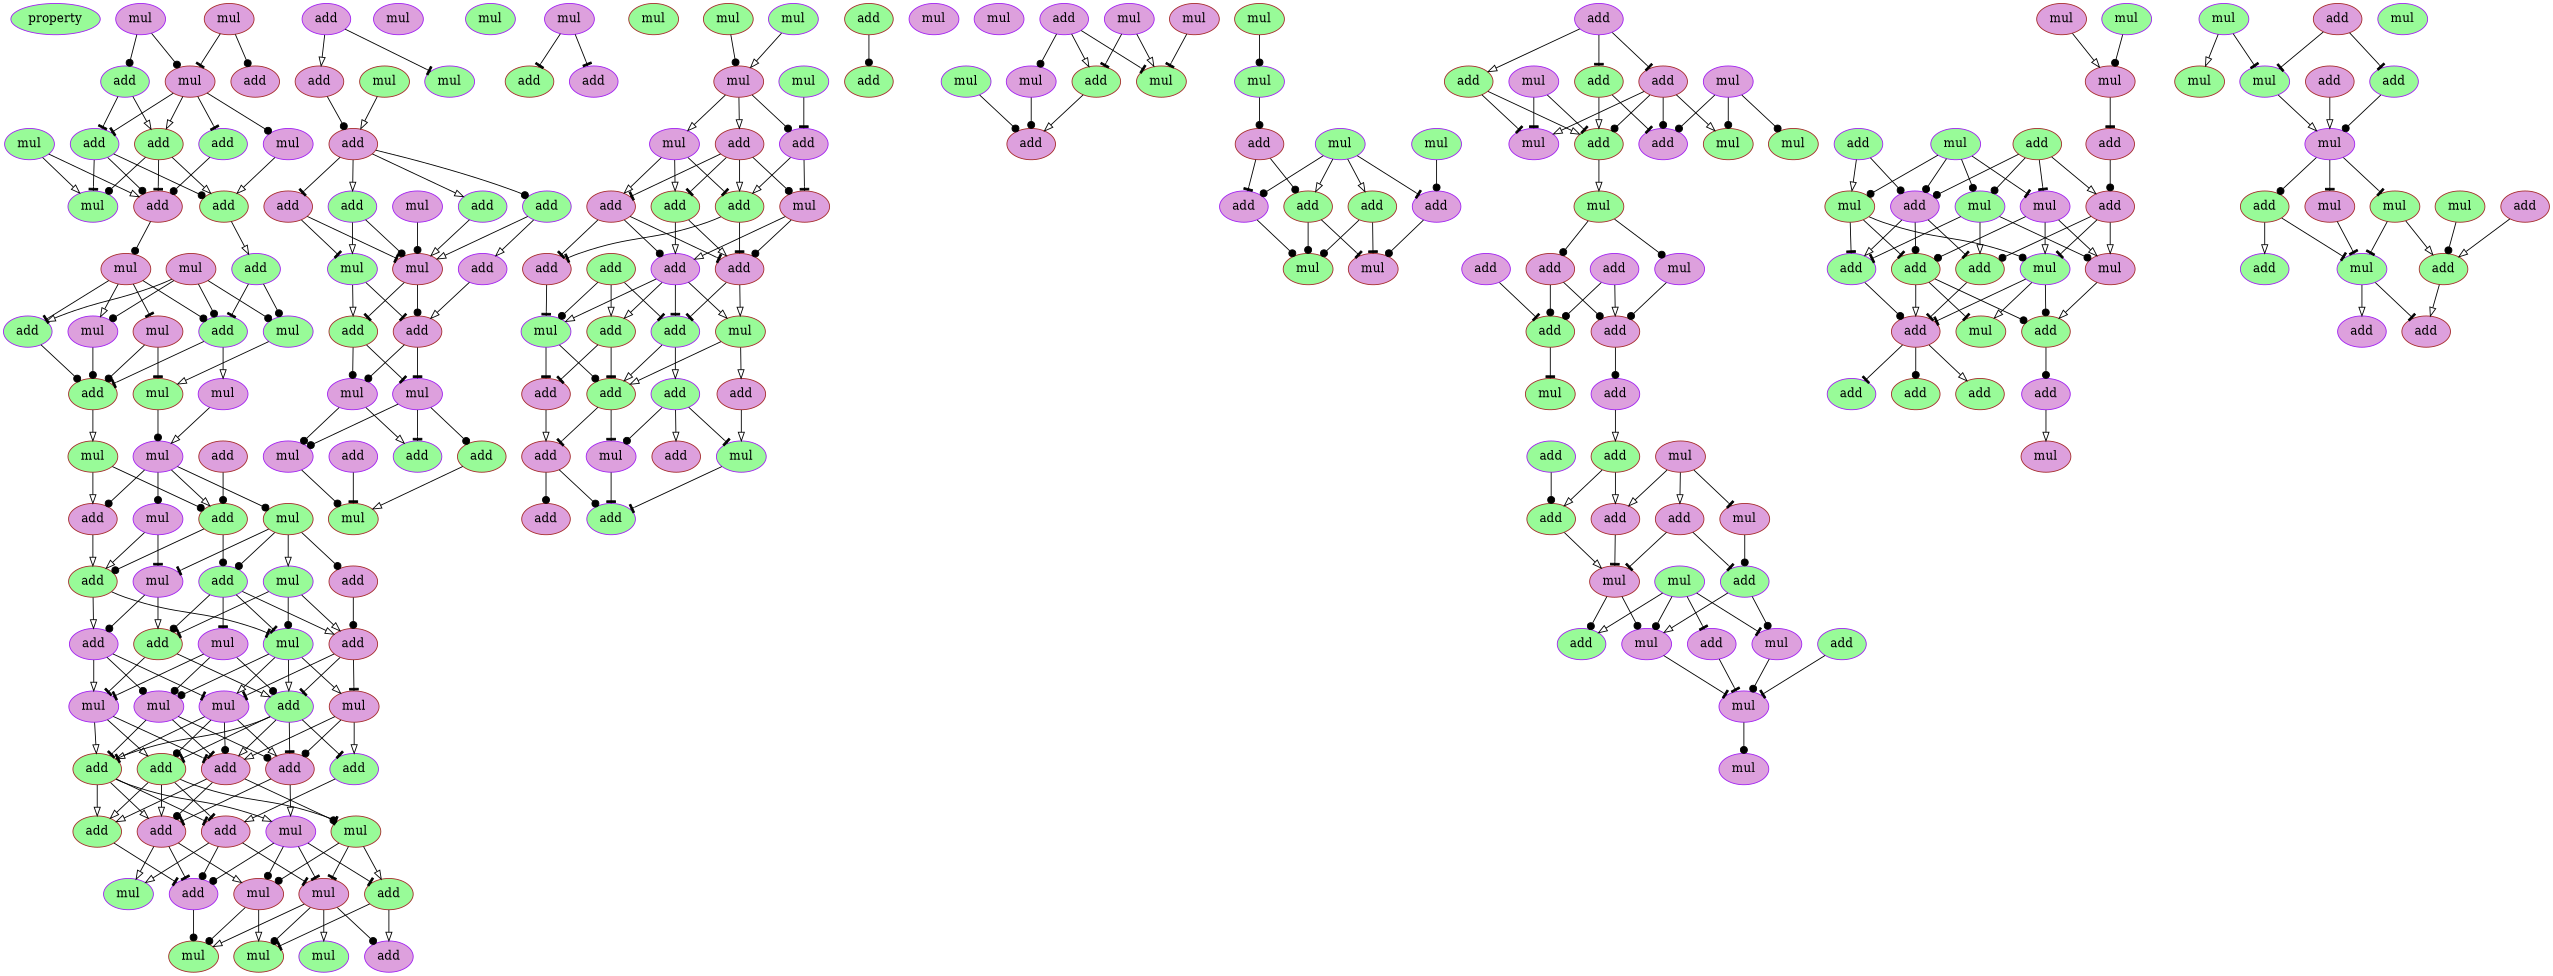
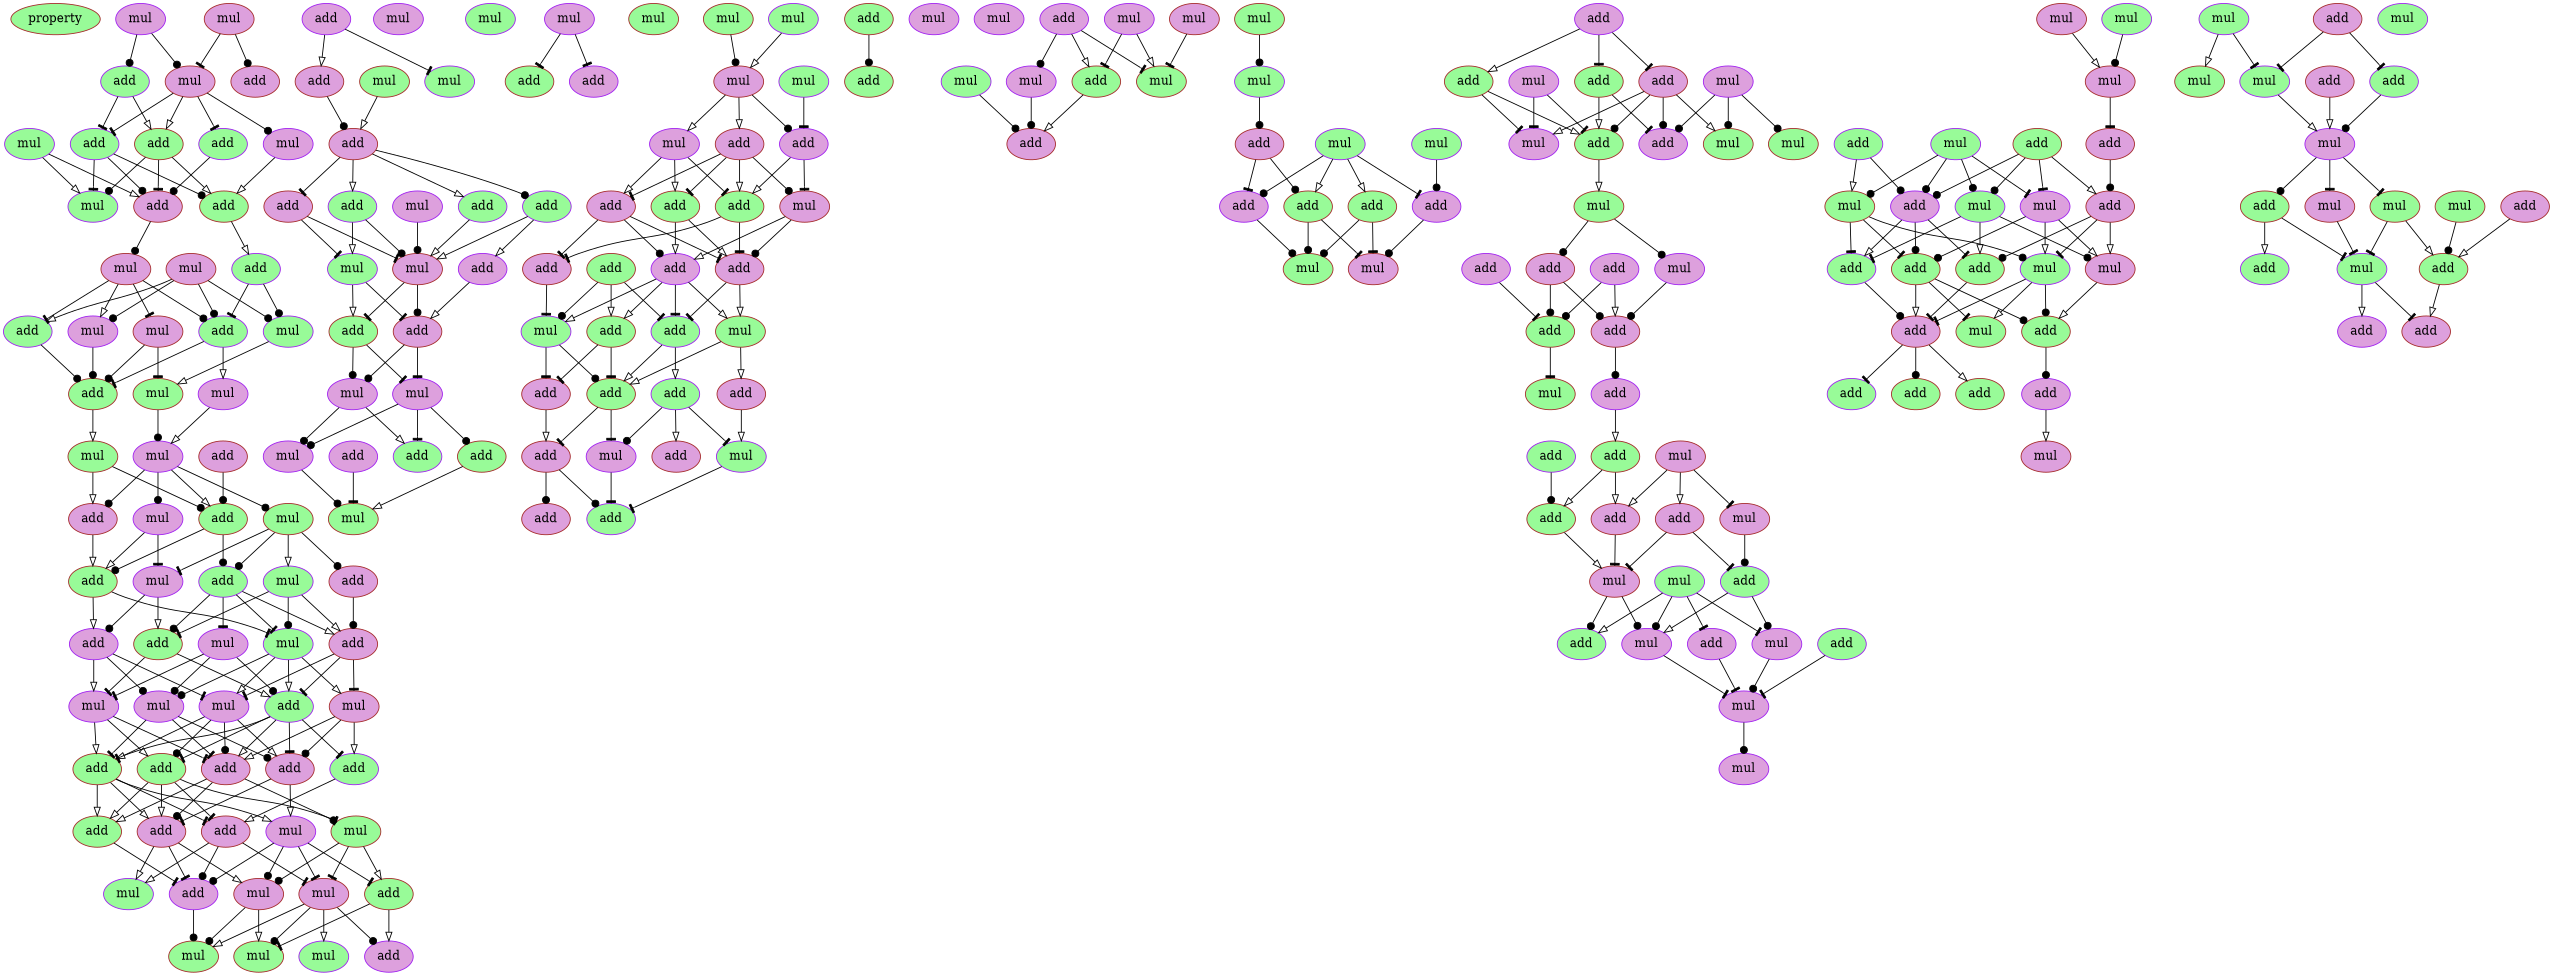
(56, 19) -> (56, 19)
